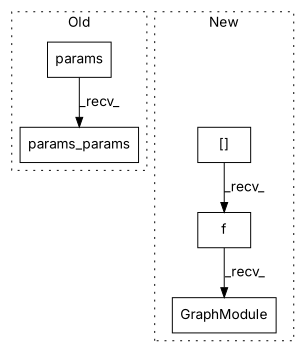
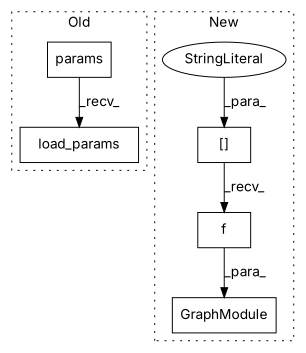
none -> (224, 60)
(79, 145) -> (79, 145)
(245, 273) -> (245, 273)
